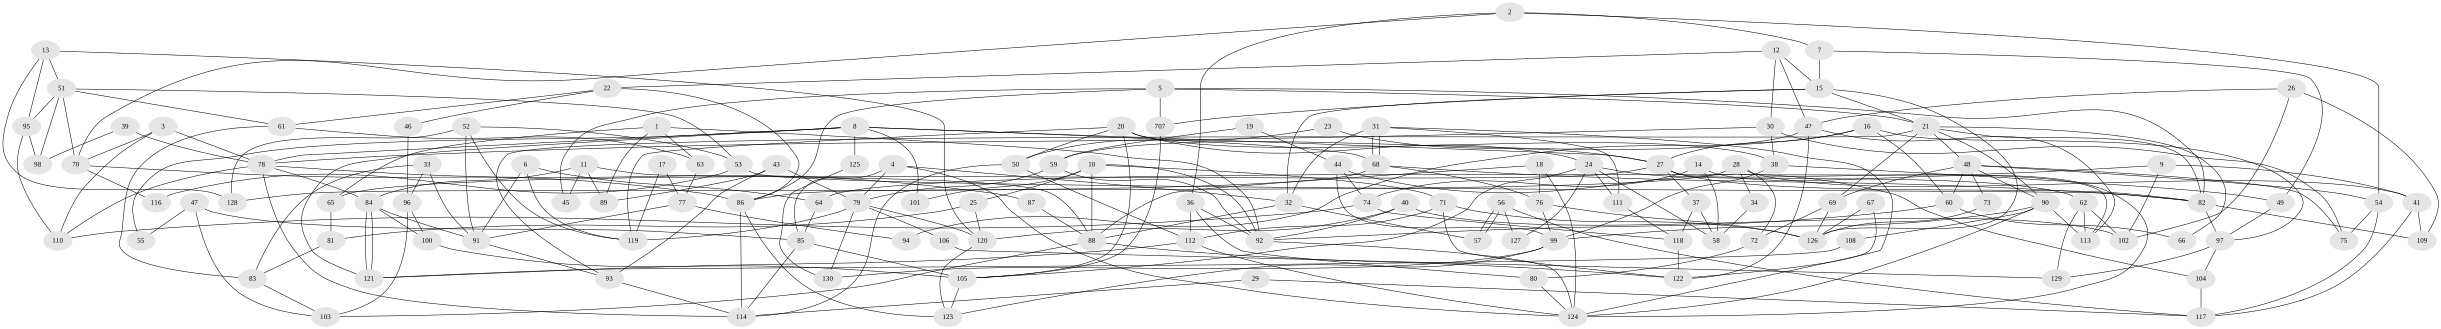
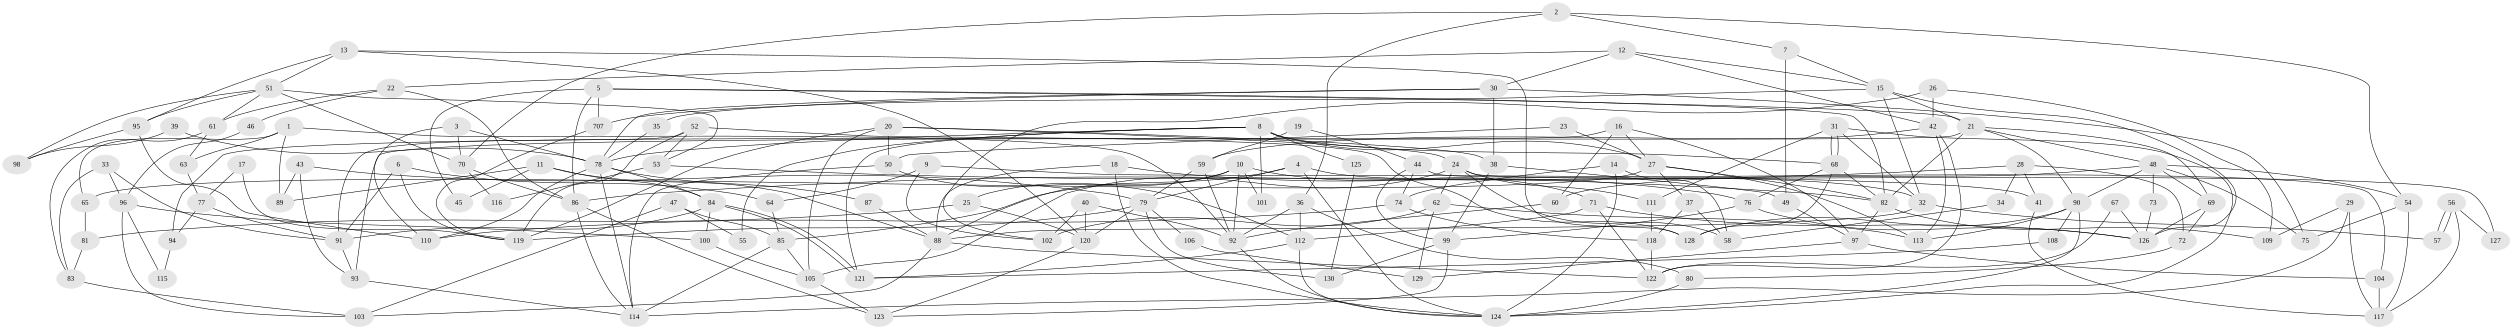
none -> (657, 126)
(2420, 222) -> (2308, 221)
(1801, 226) -> (1883, 222)
(1133, 240) -> (450, 183)
(2182, 241) -> none
none -> (162, 279)
